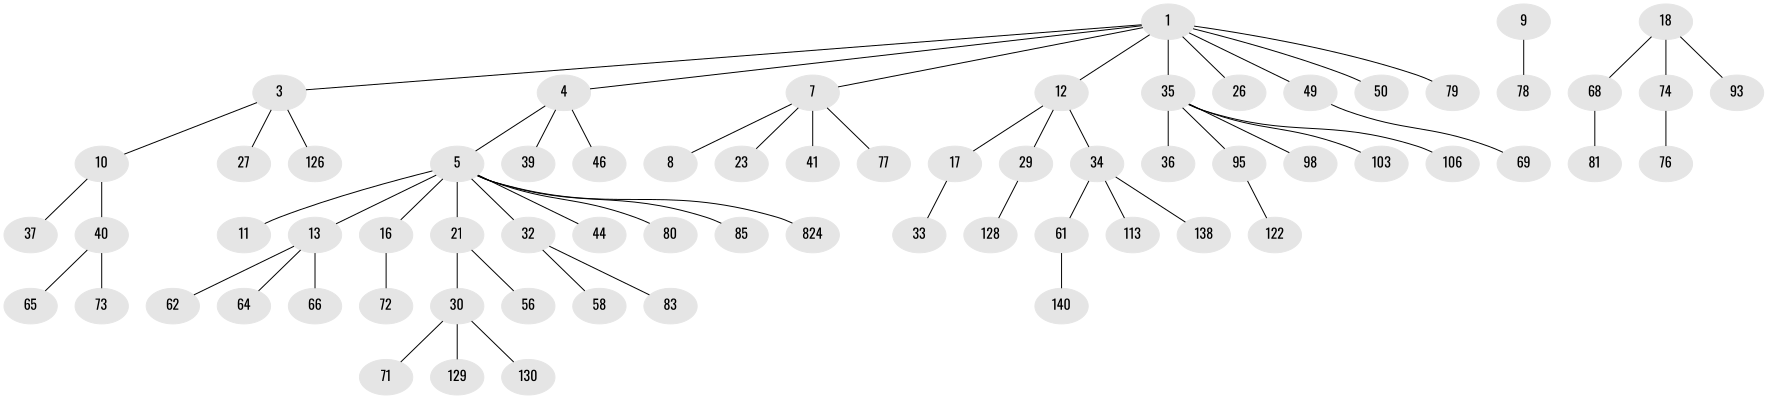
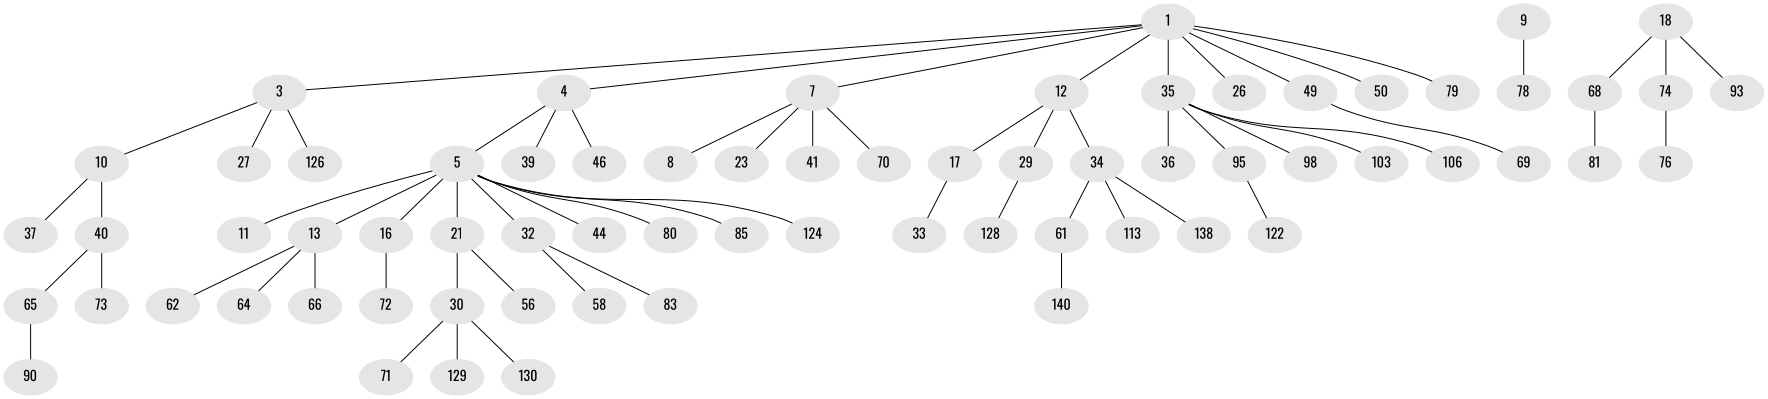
(884, 164) -> (884, 164)
(813, 235) -> (813, 235)
none -> (31, 377)
